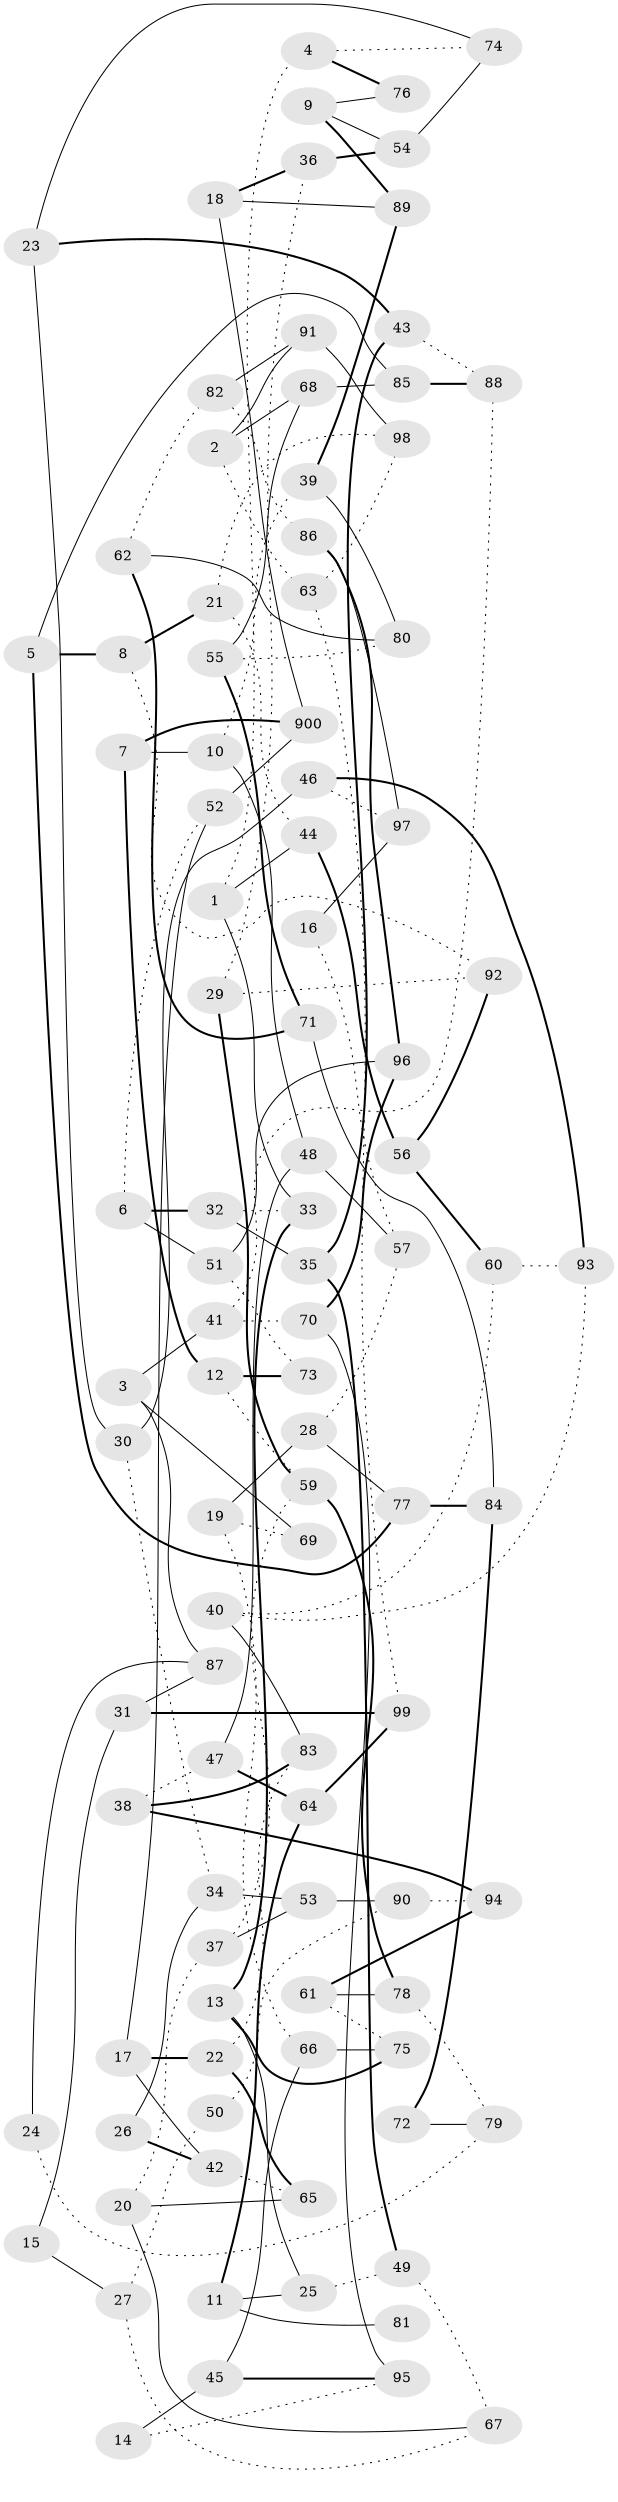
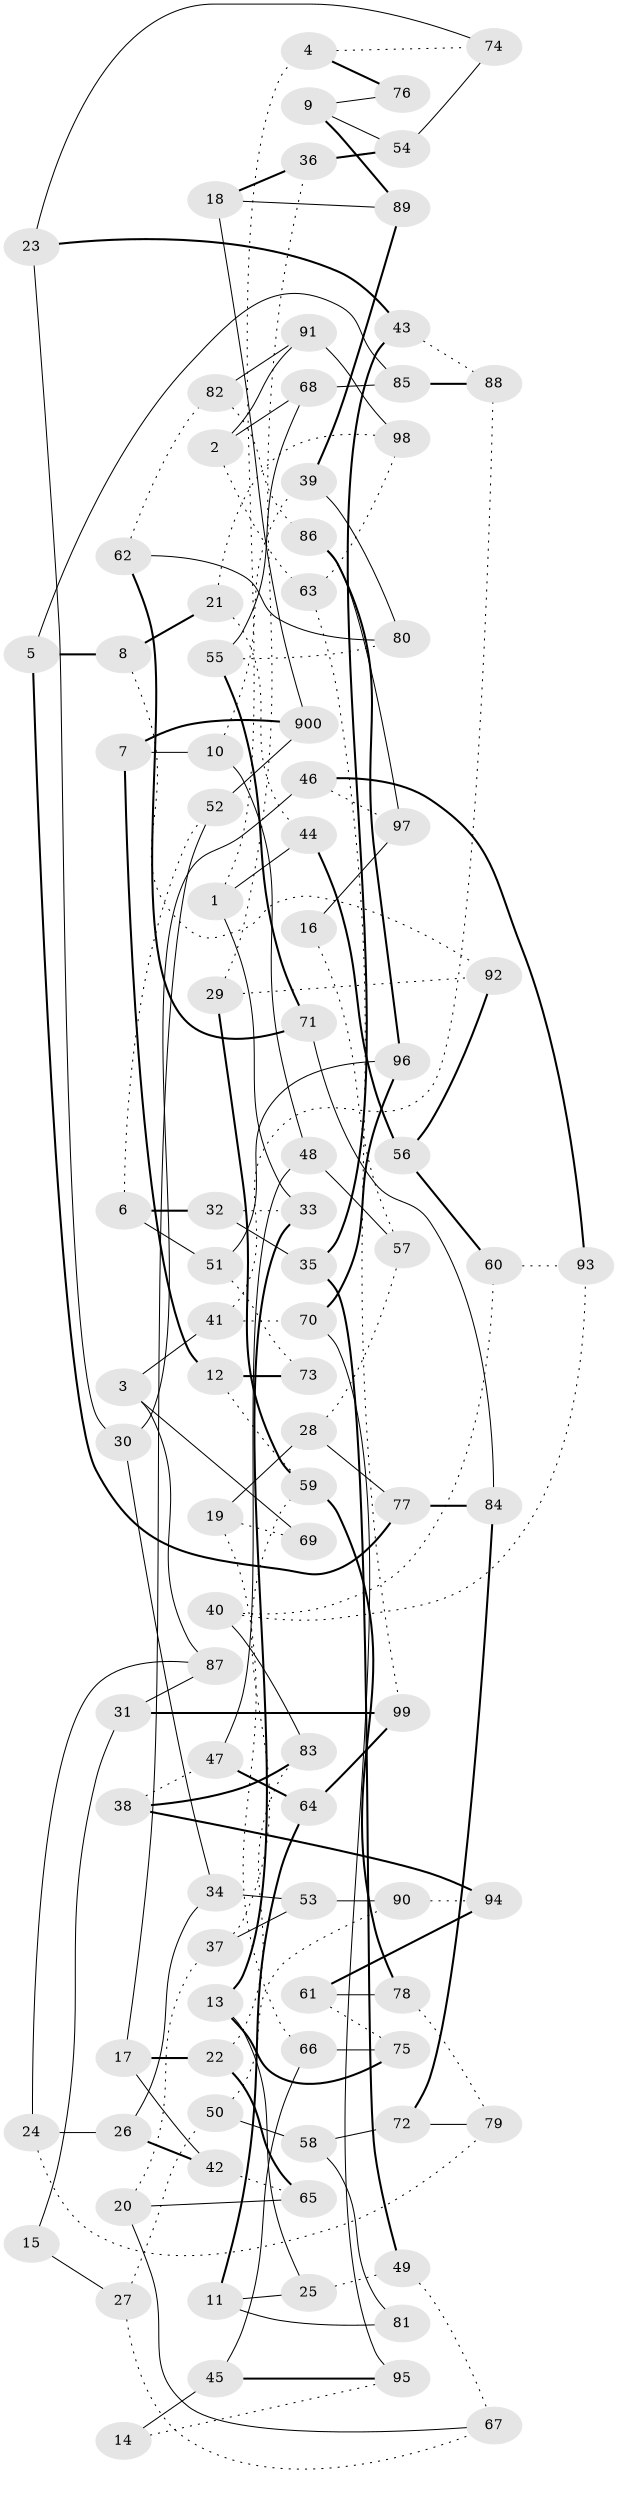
(164, 1669) -> (164, 1669)
none -> (78, 2133)
none -> (309, 2144)
